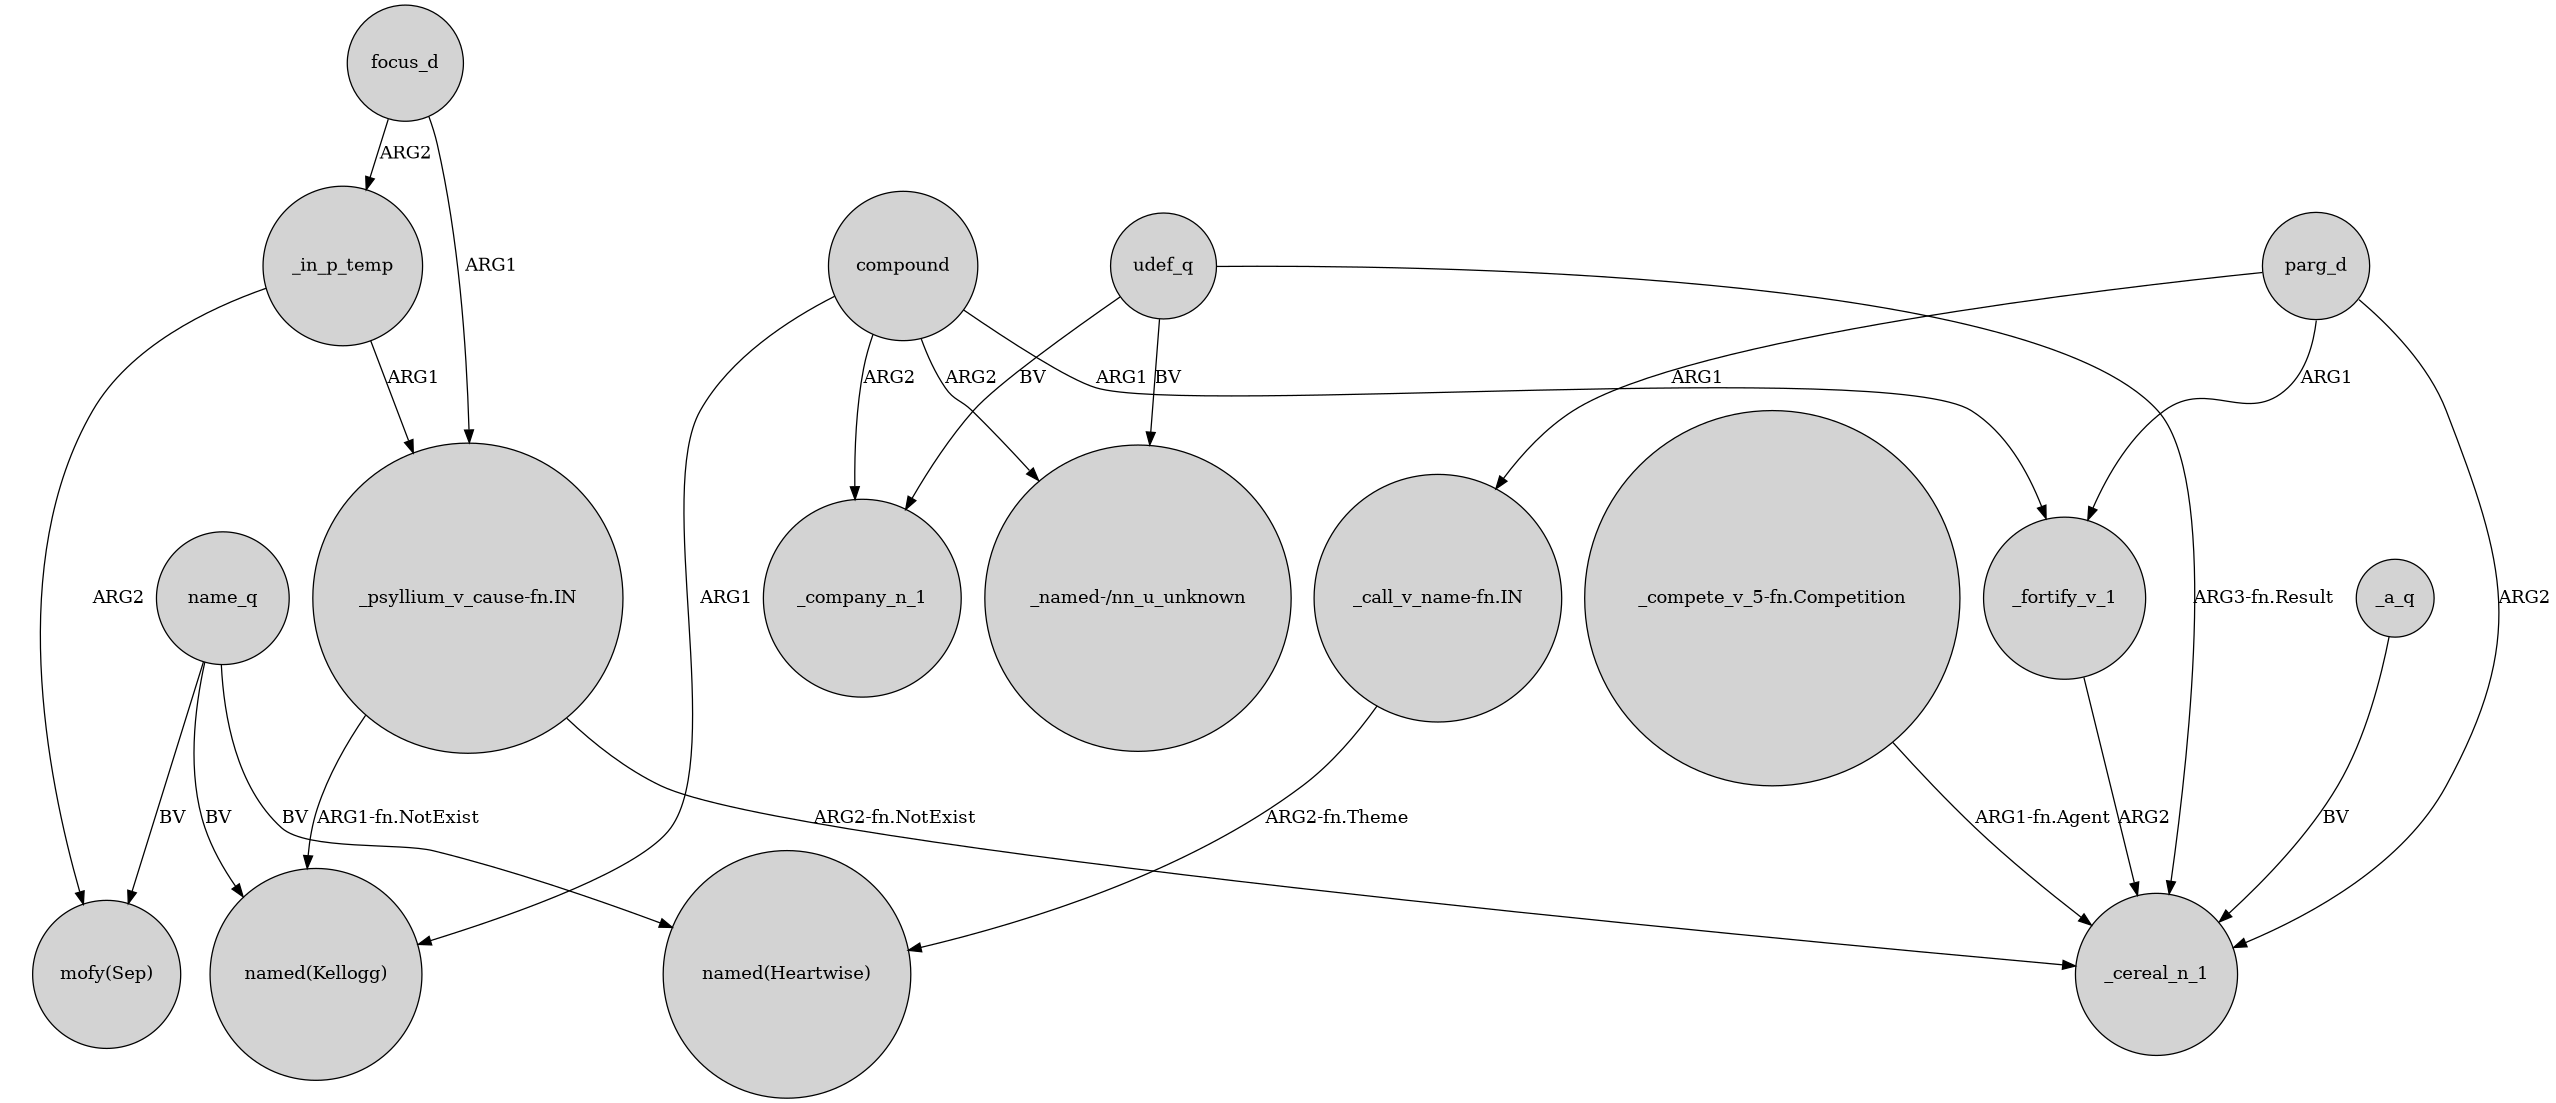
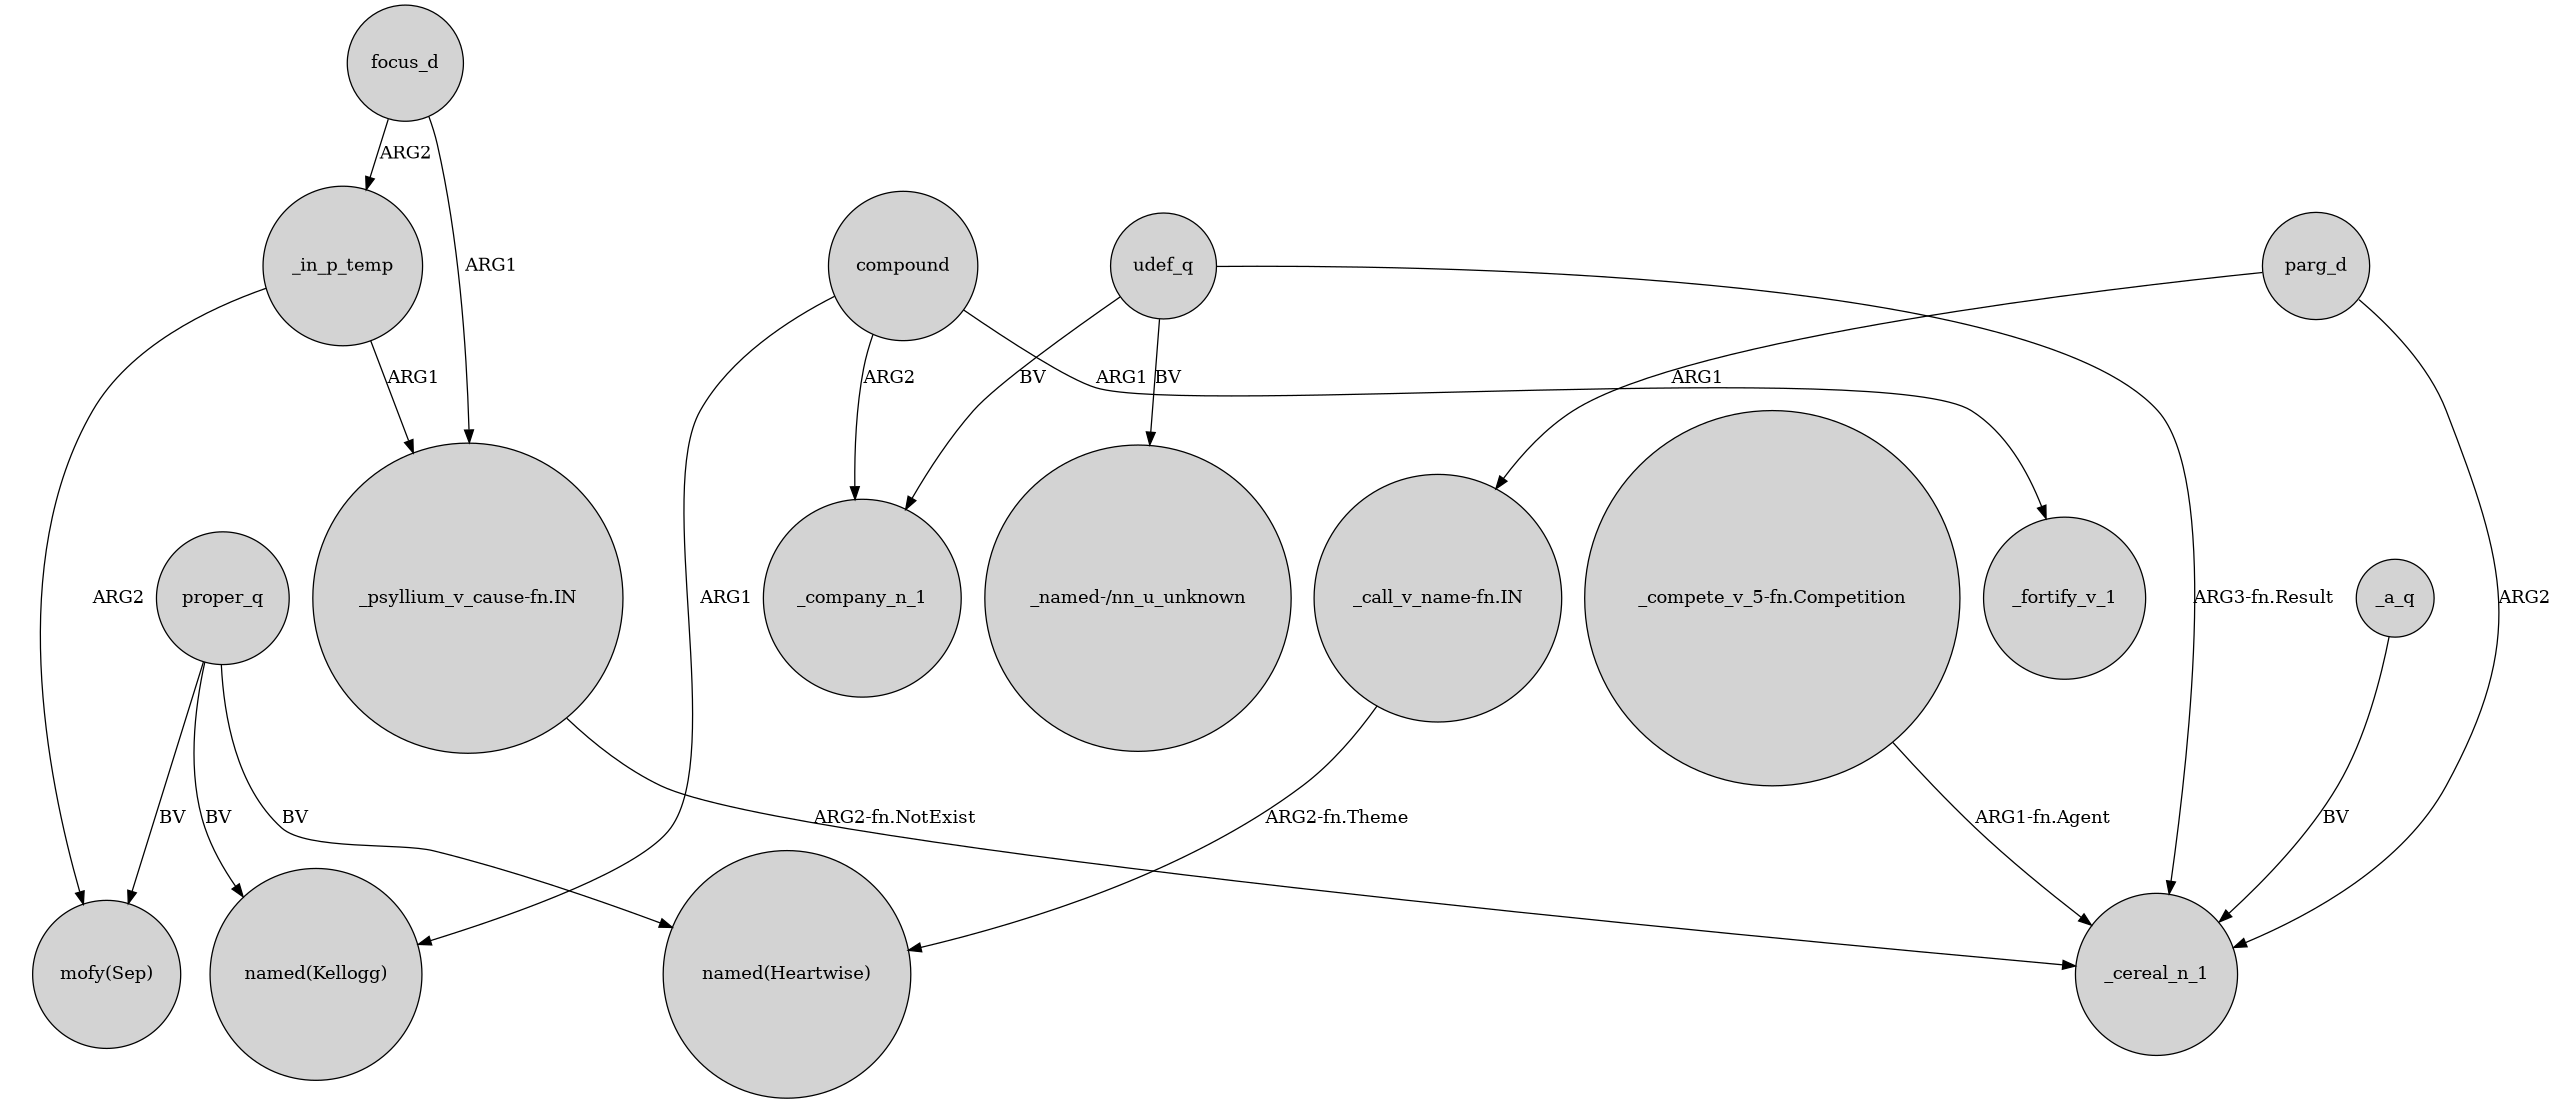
(2203, 399) -> none
(966, 406) -> none
(223, 598) -> (223, 598)
(2109, 780) -> none
(328, 782) -> none
